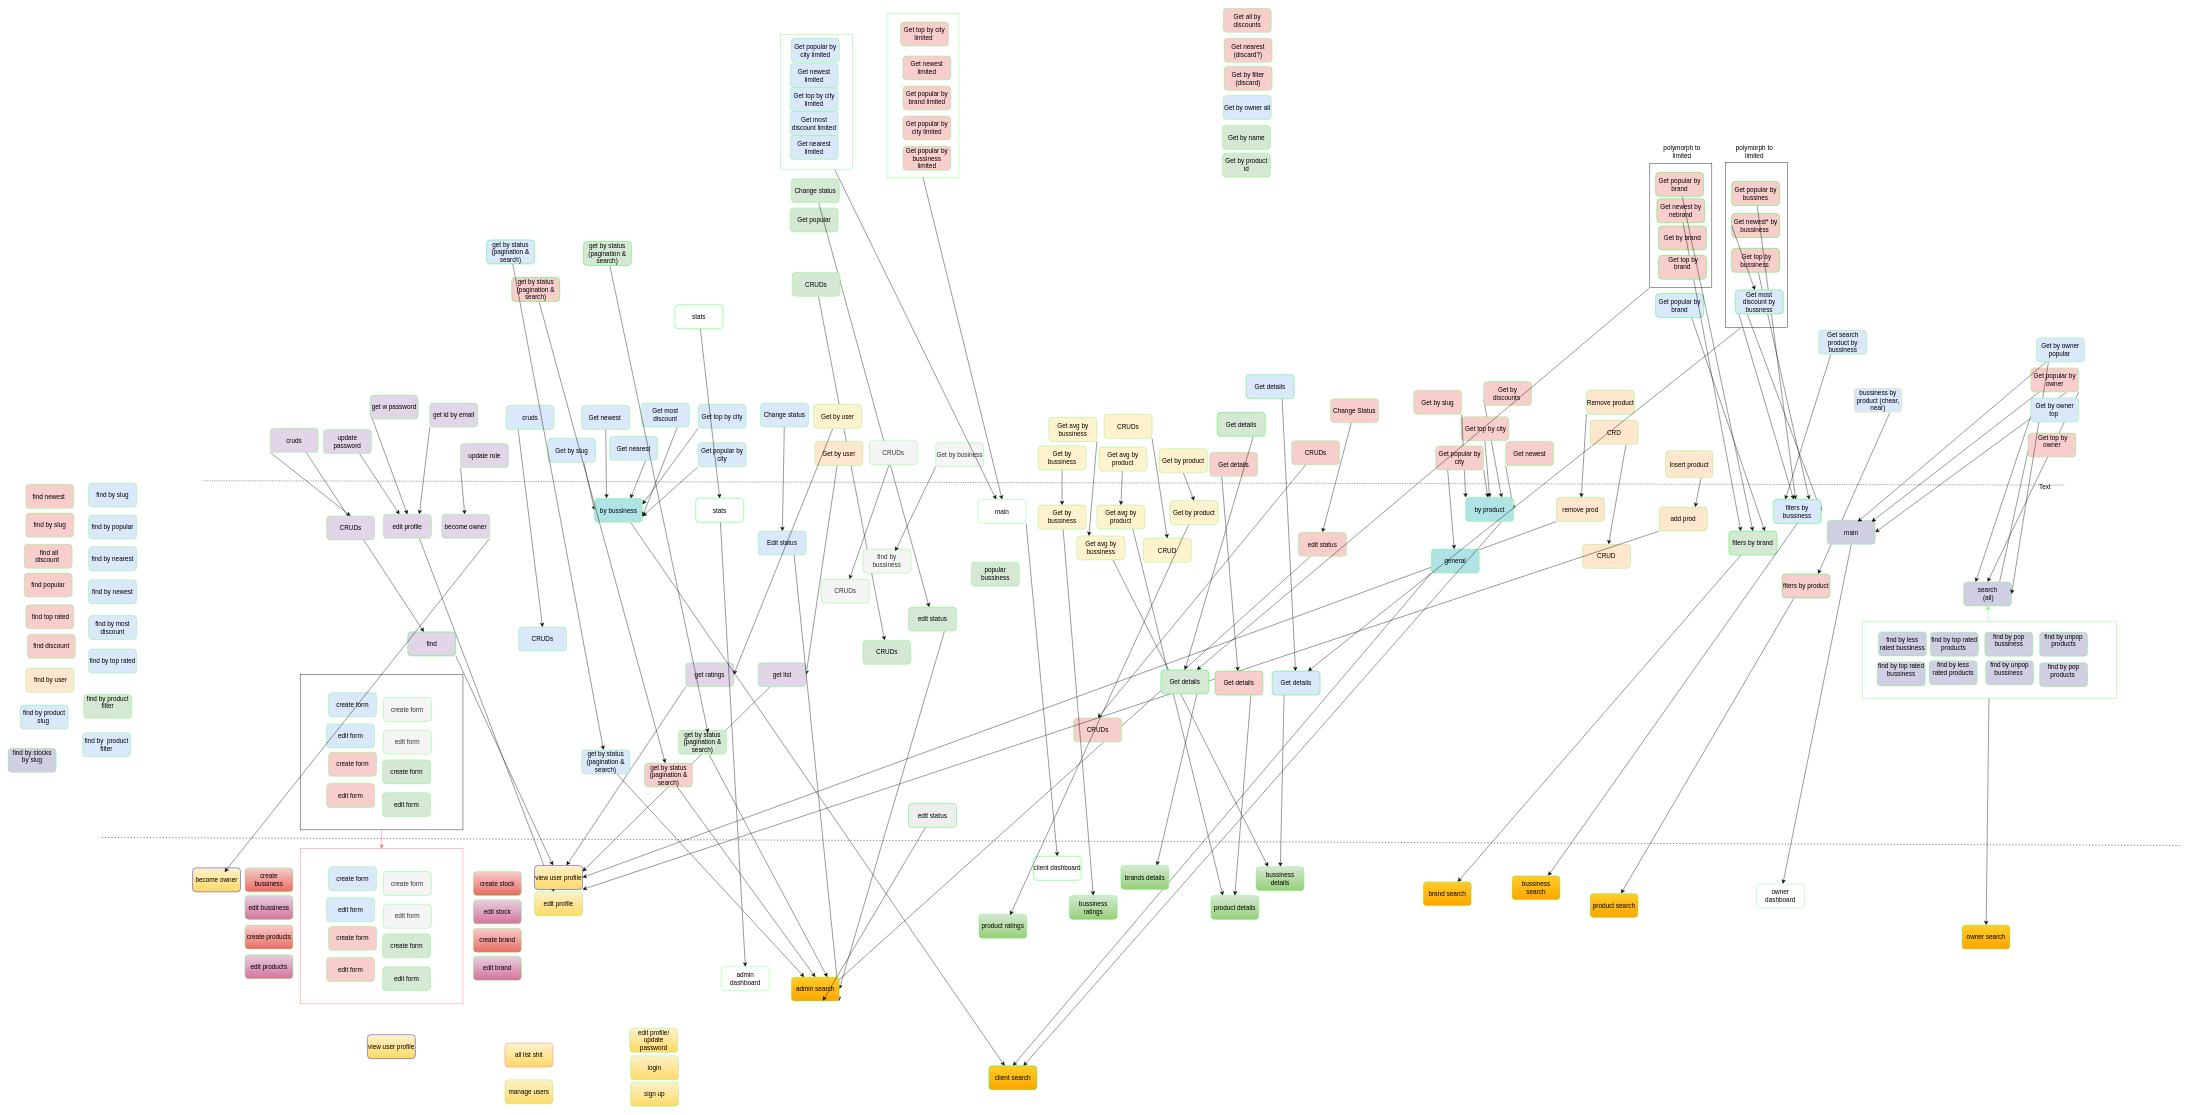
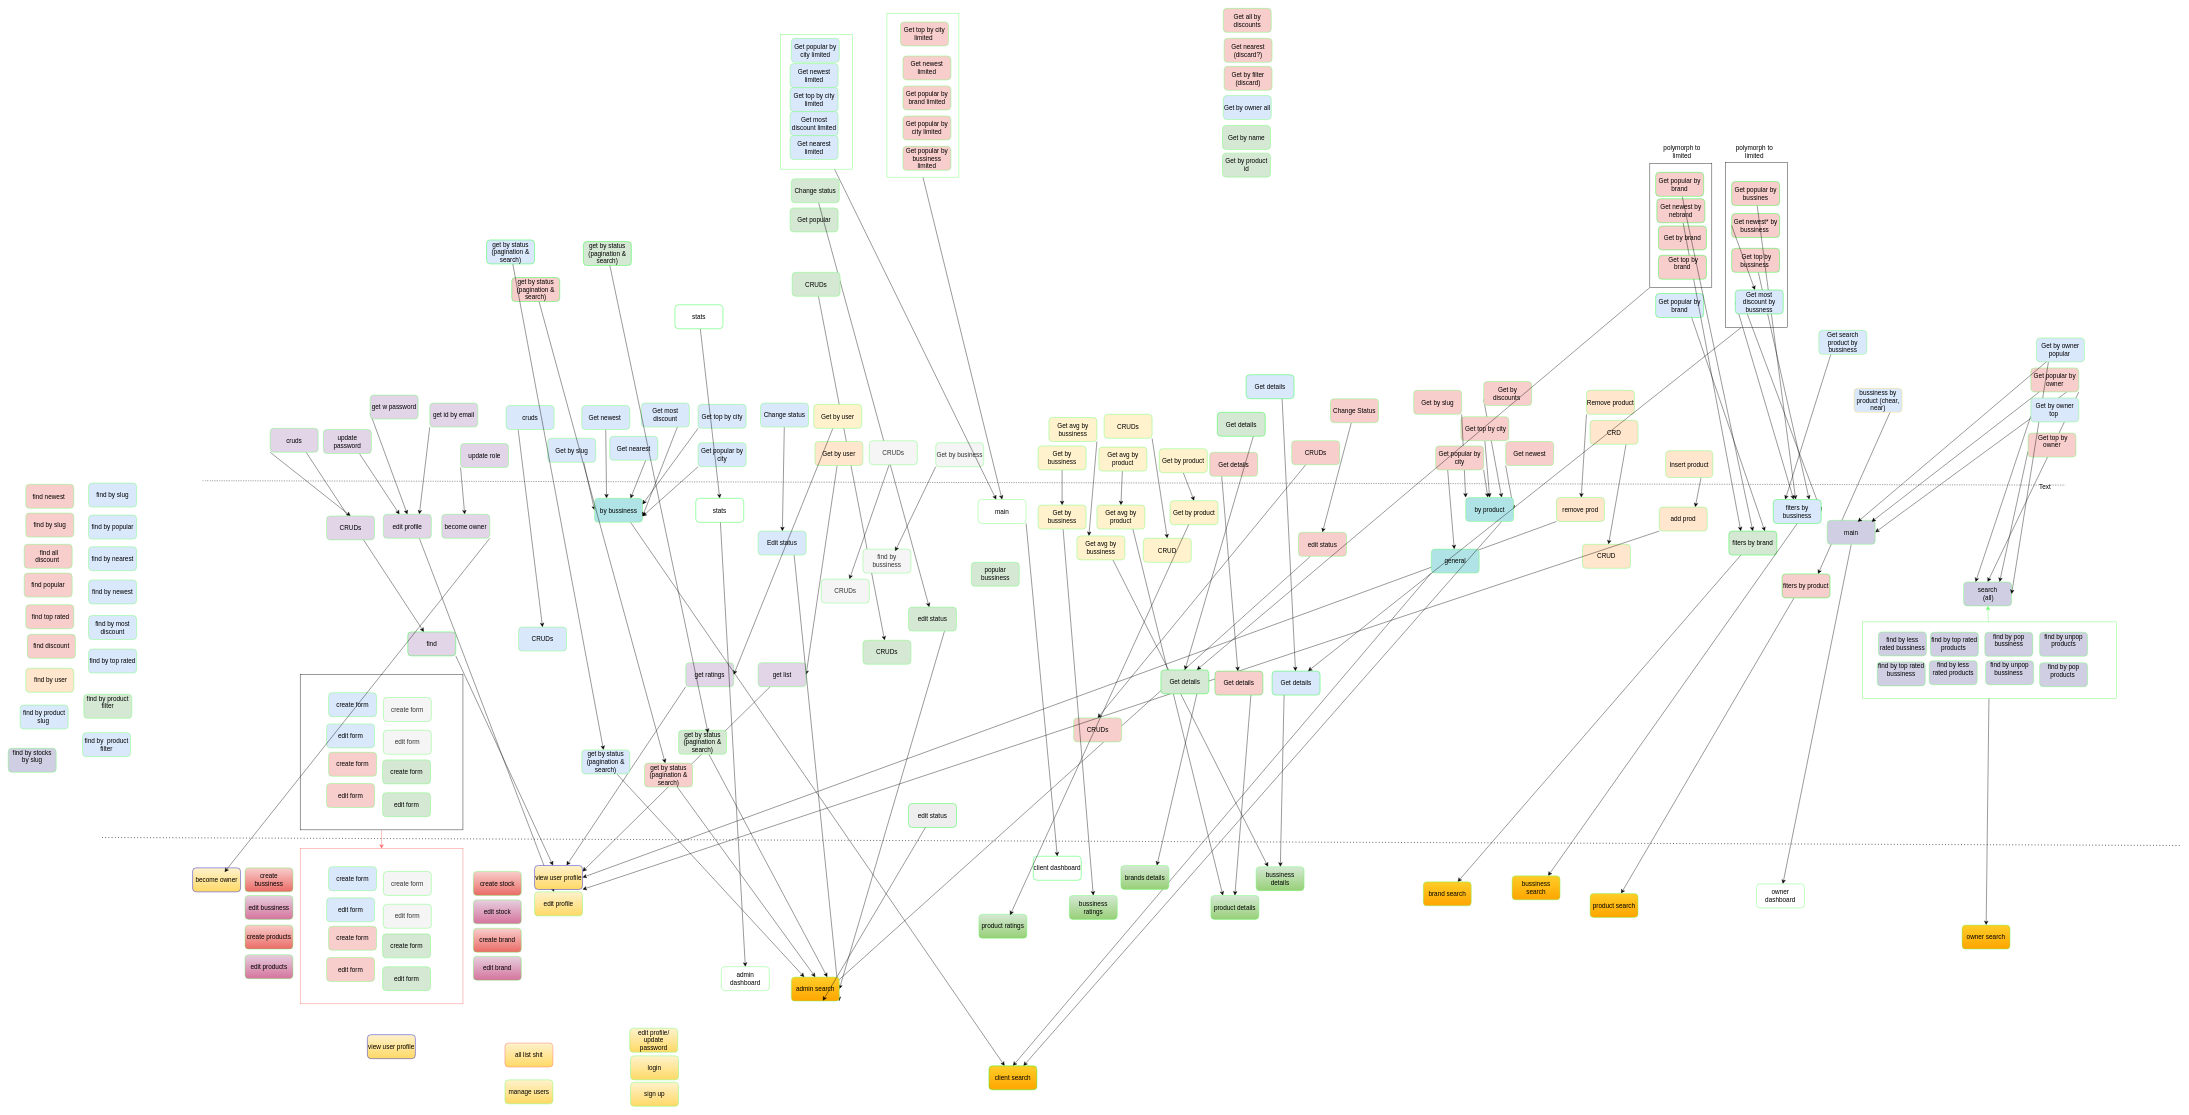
(2000, 579) -> (2001, 577)
